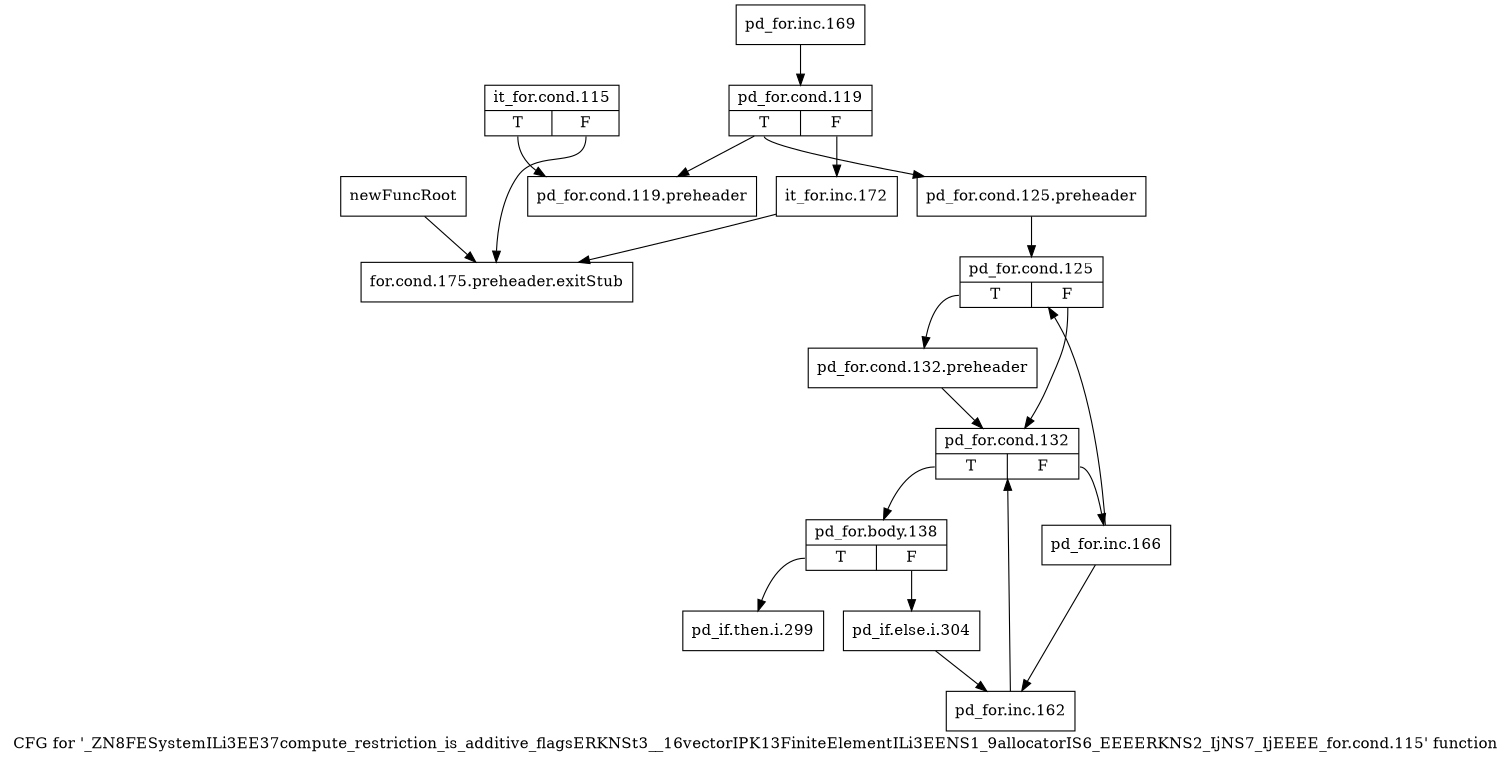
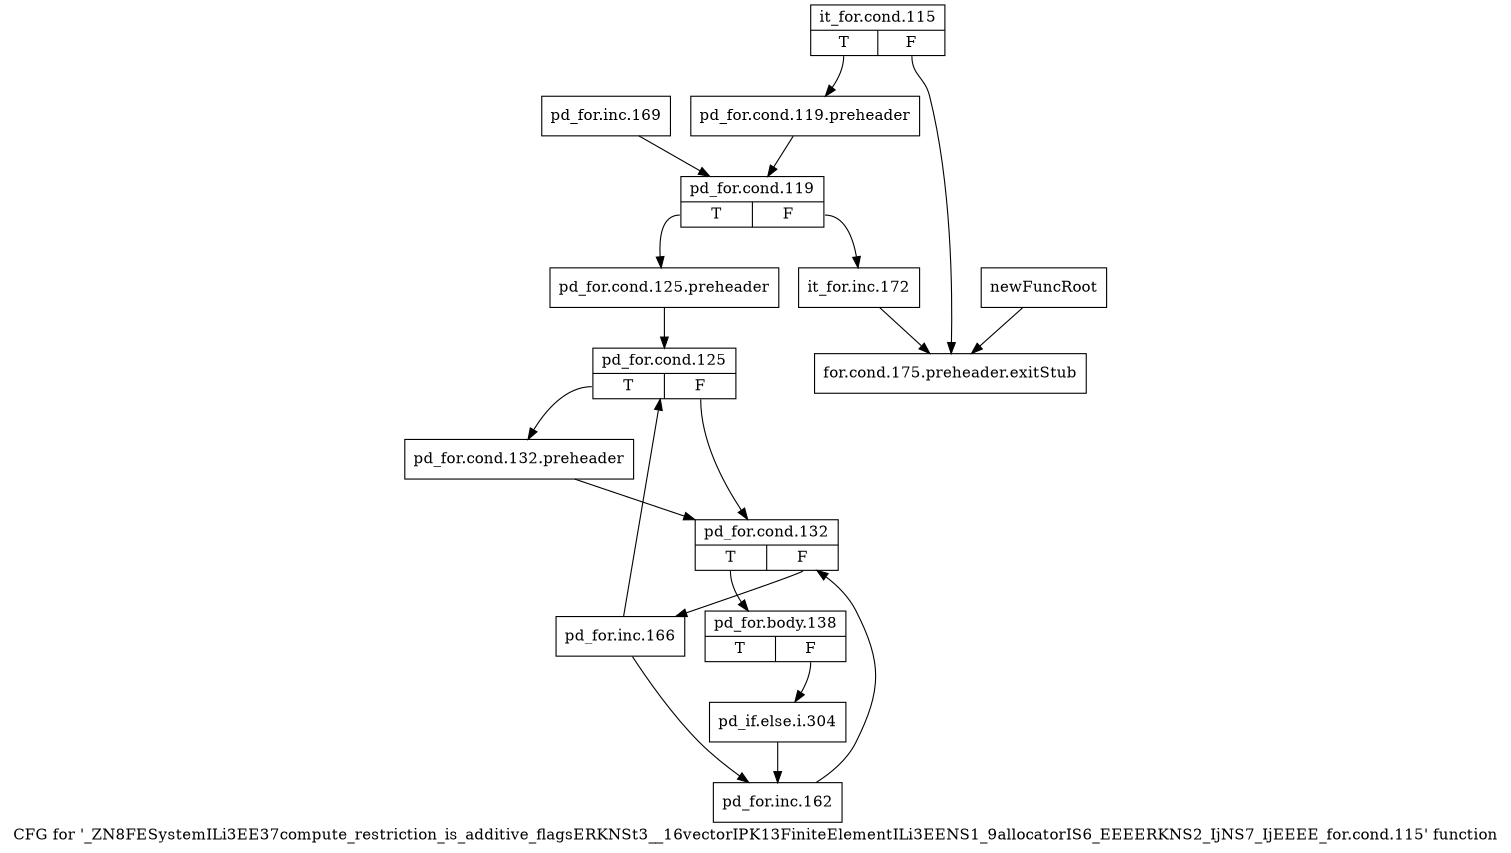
(721, 154) -> (783, 152)
(753, 631) -> none
